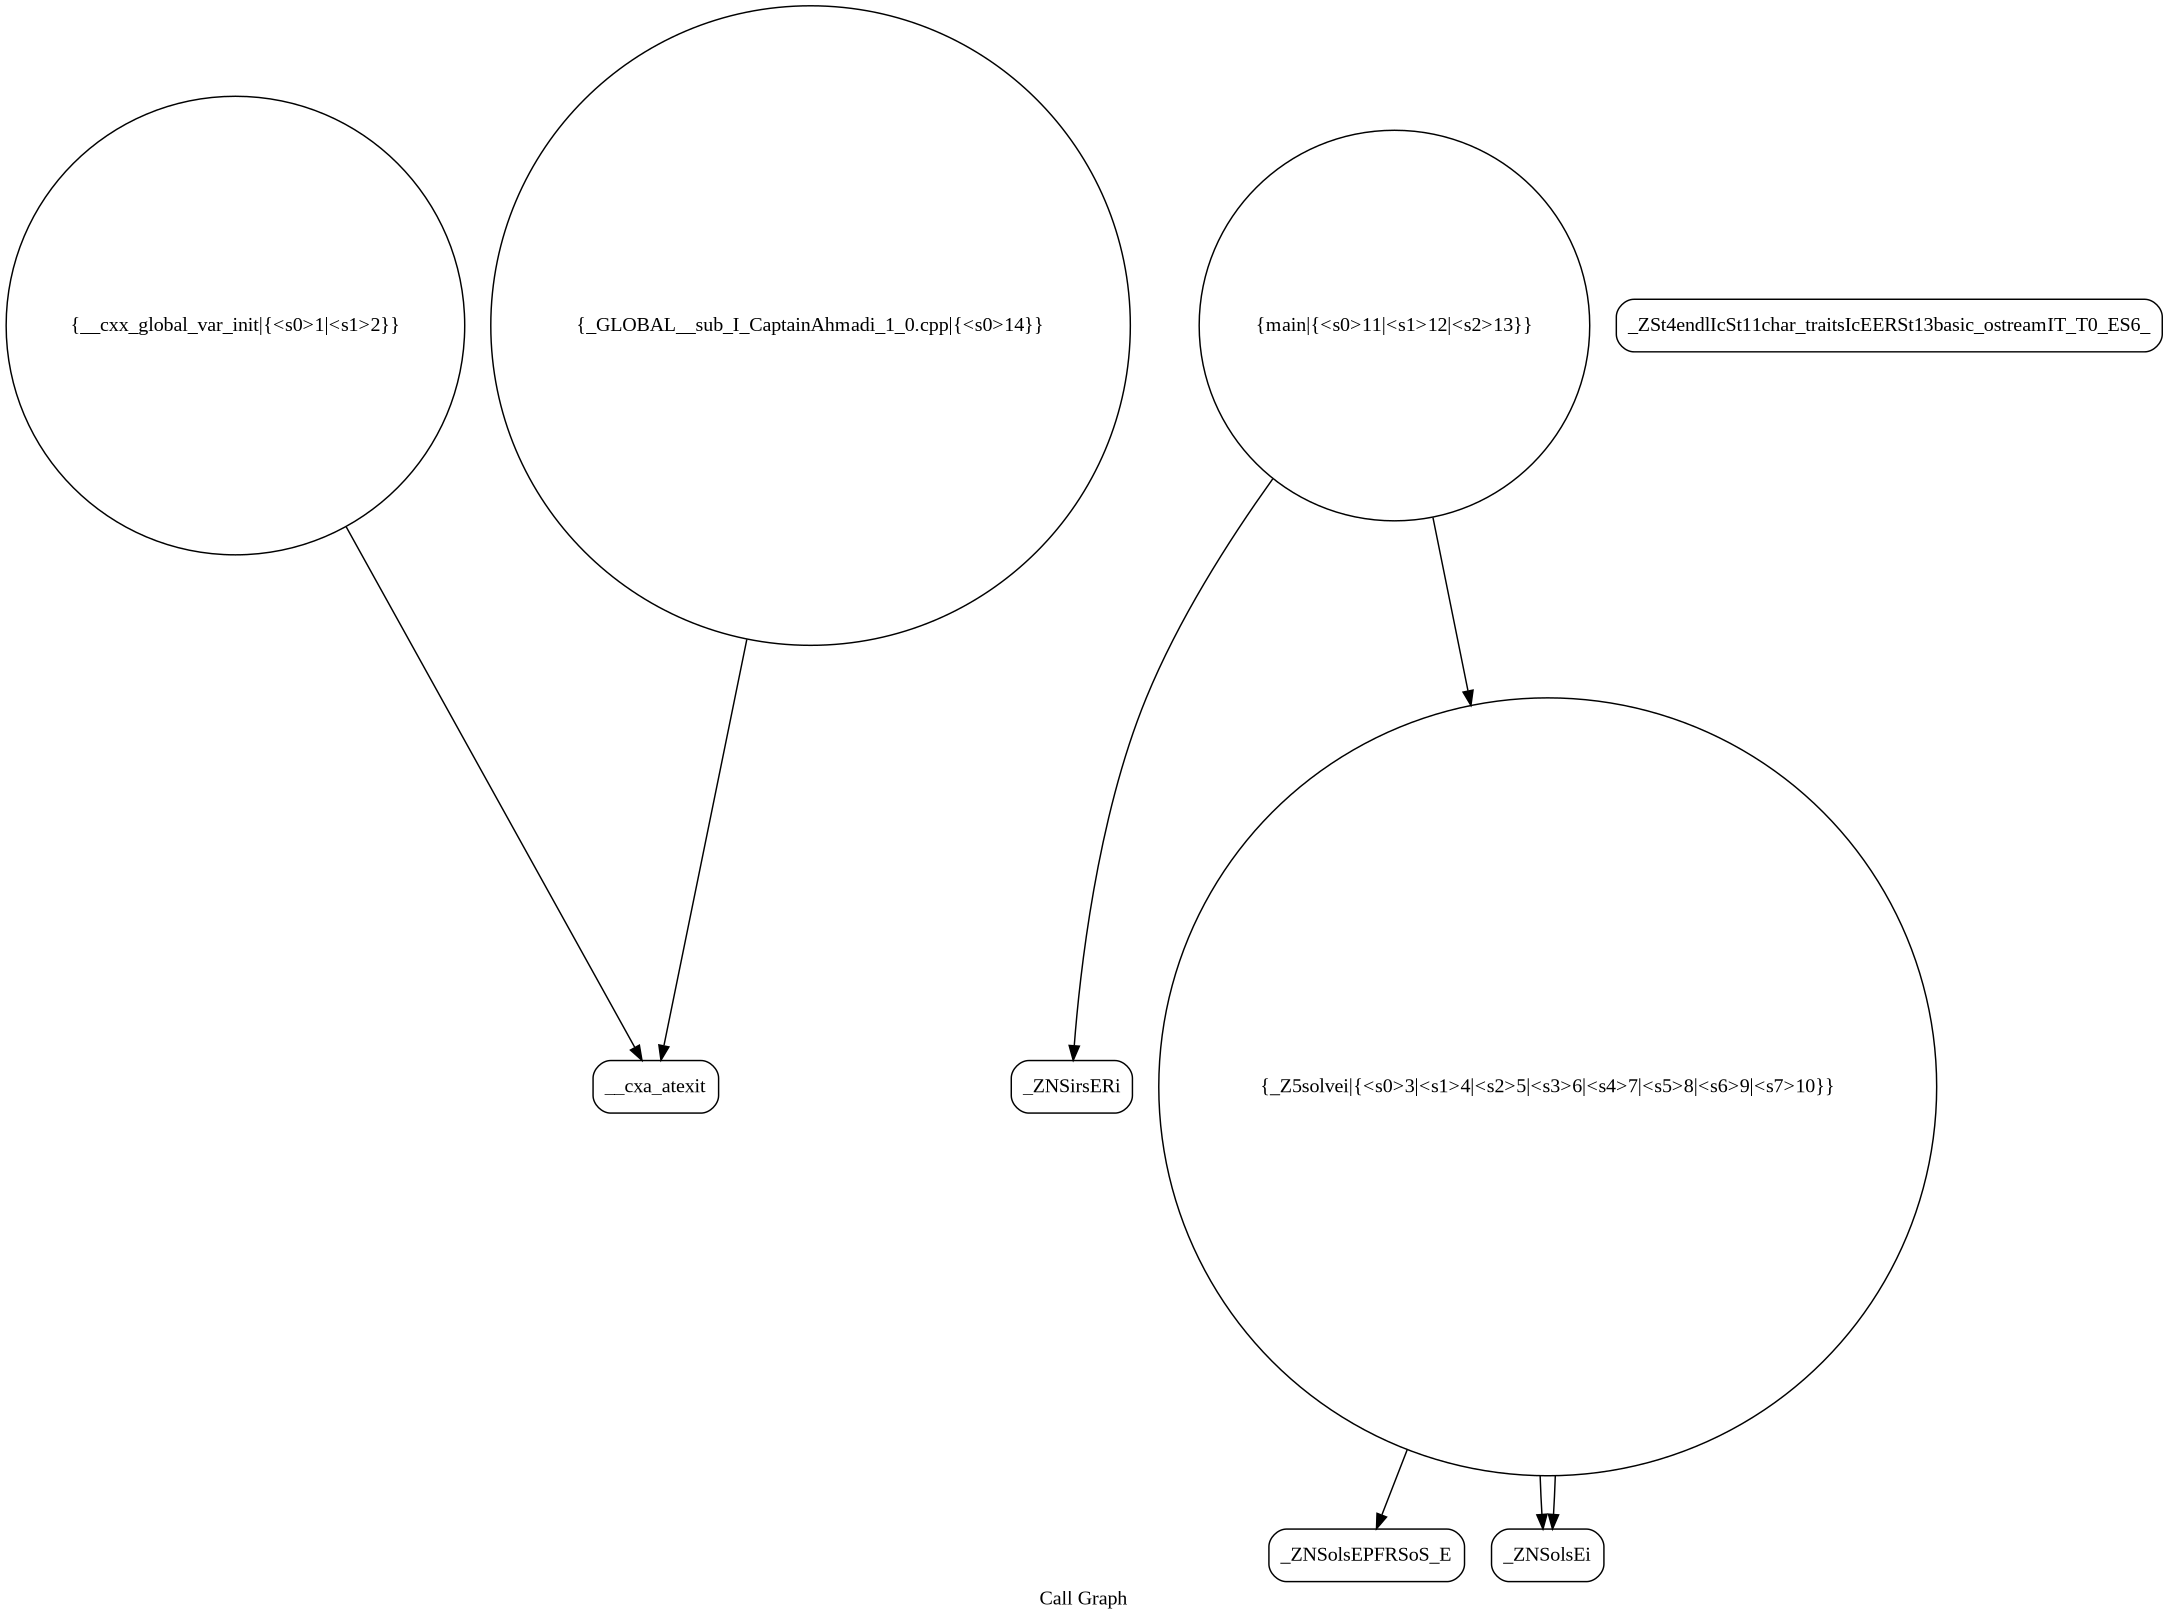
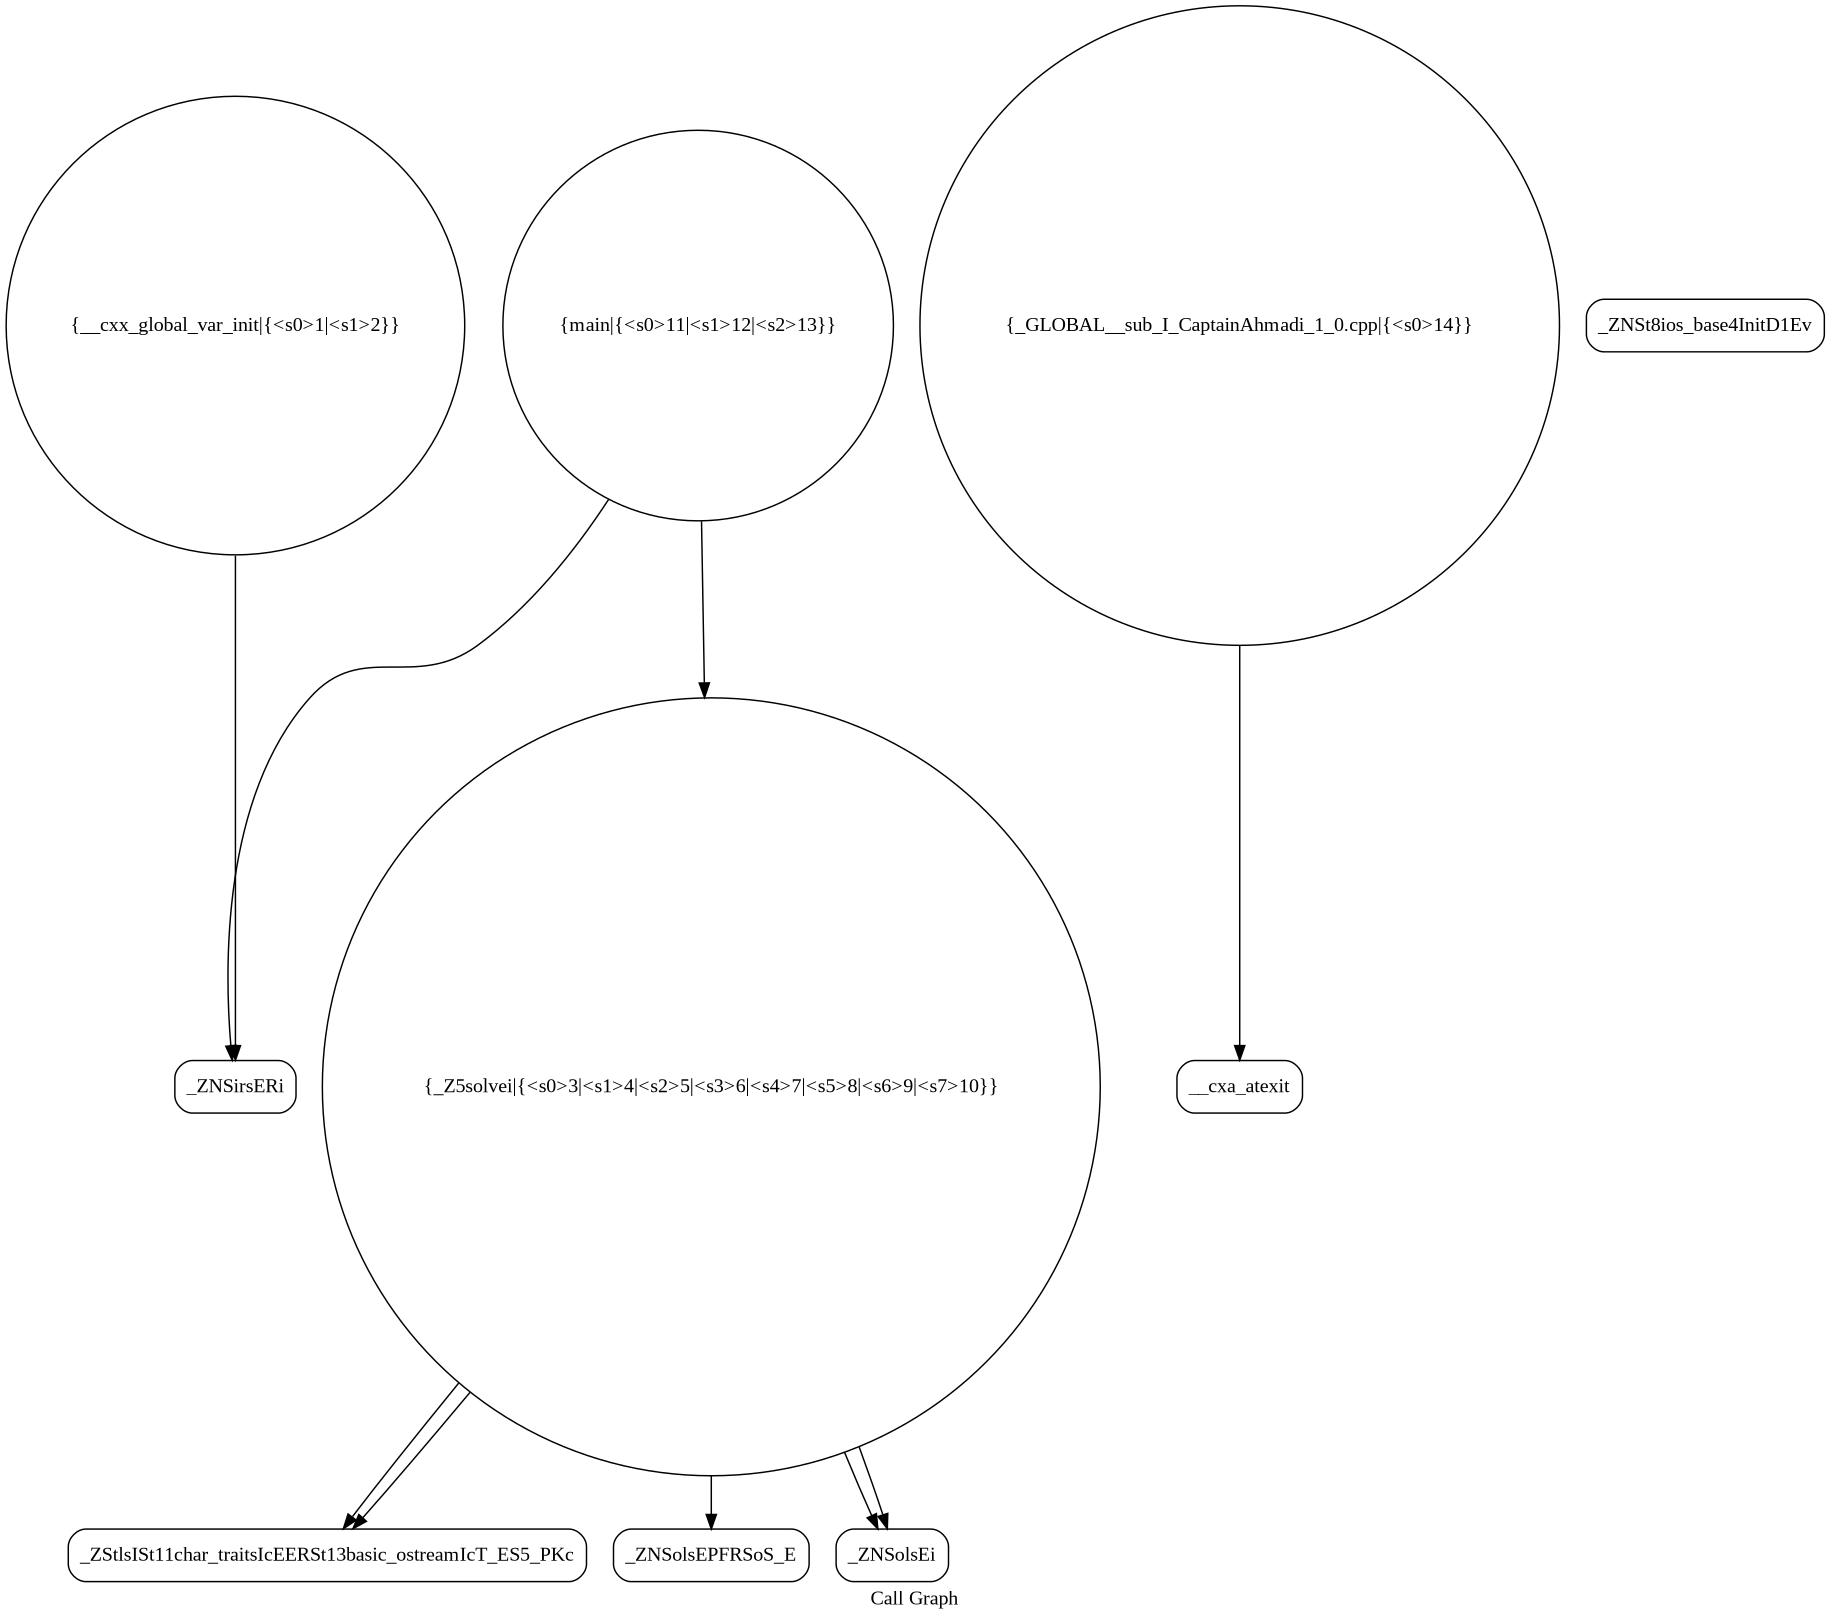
none -> (1705, 326)
(1889, 326) -> none
(490, 787) -> (235, 800)
none -> (327, 1555)
